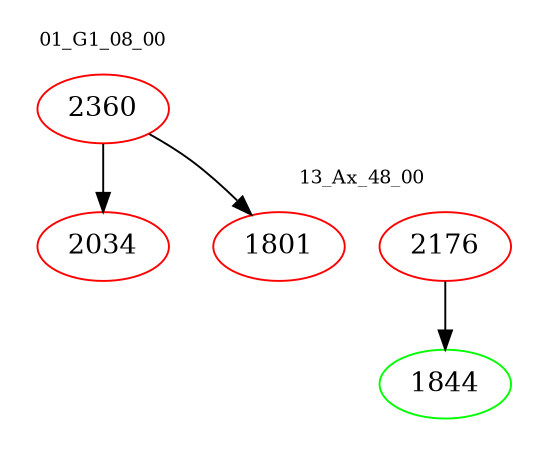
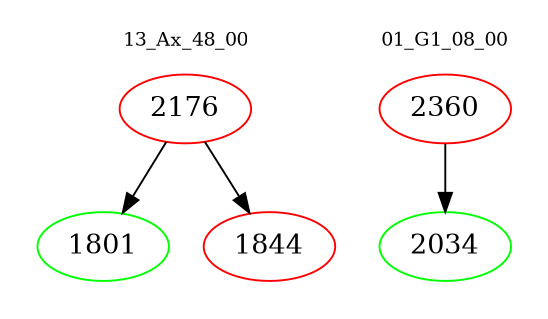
(211, 176) -> (150, 169)
(103, 247) -> (445, 247)
(279, 247) -> (103, 247)
(445, 384) -> (269, 247)
